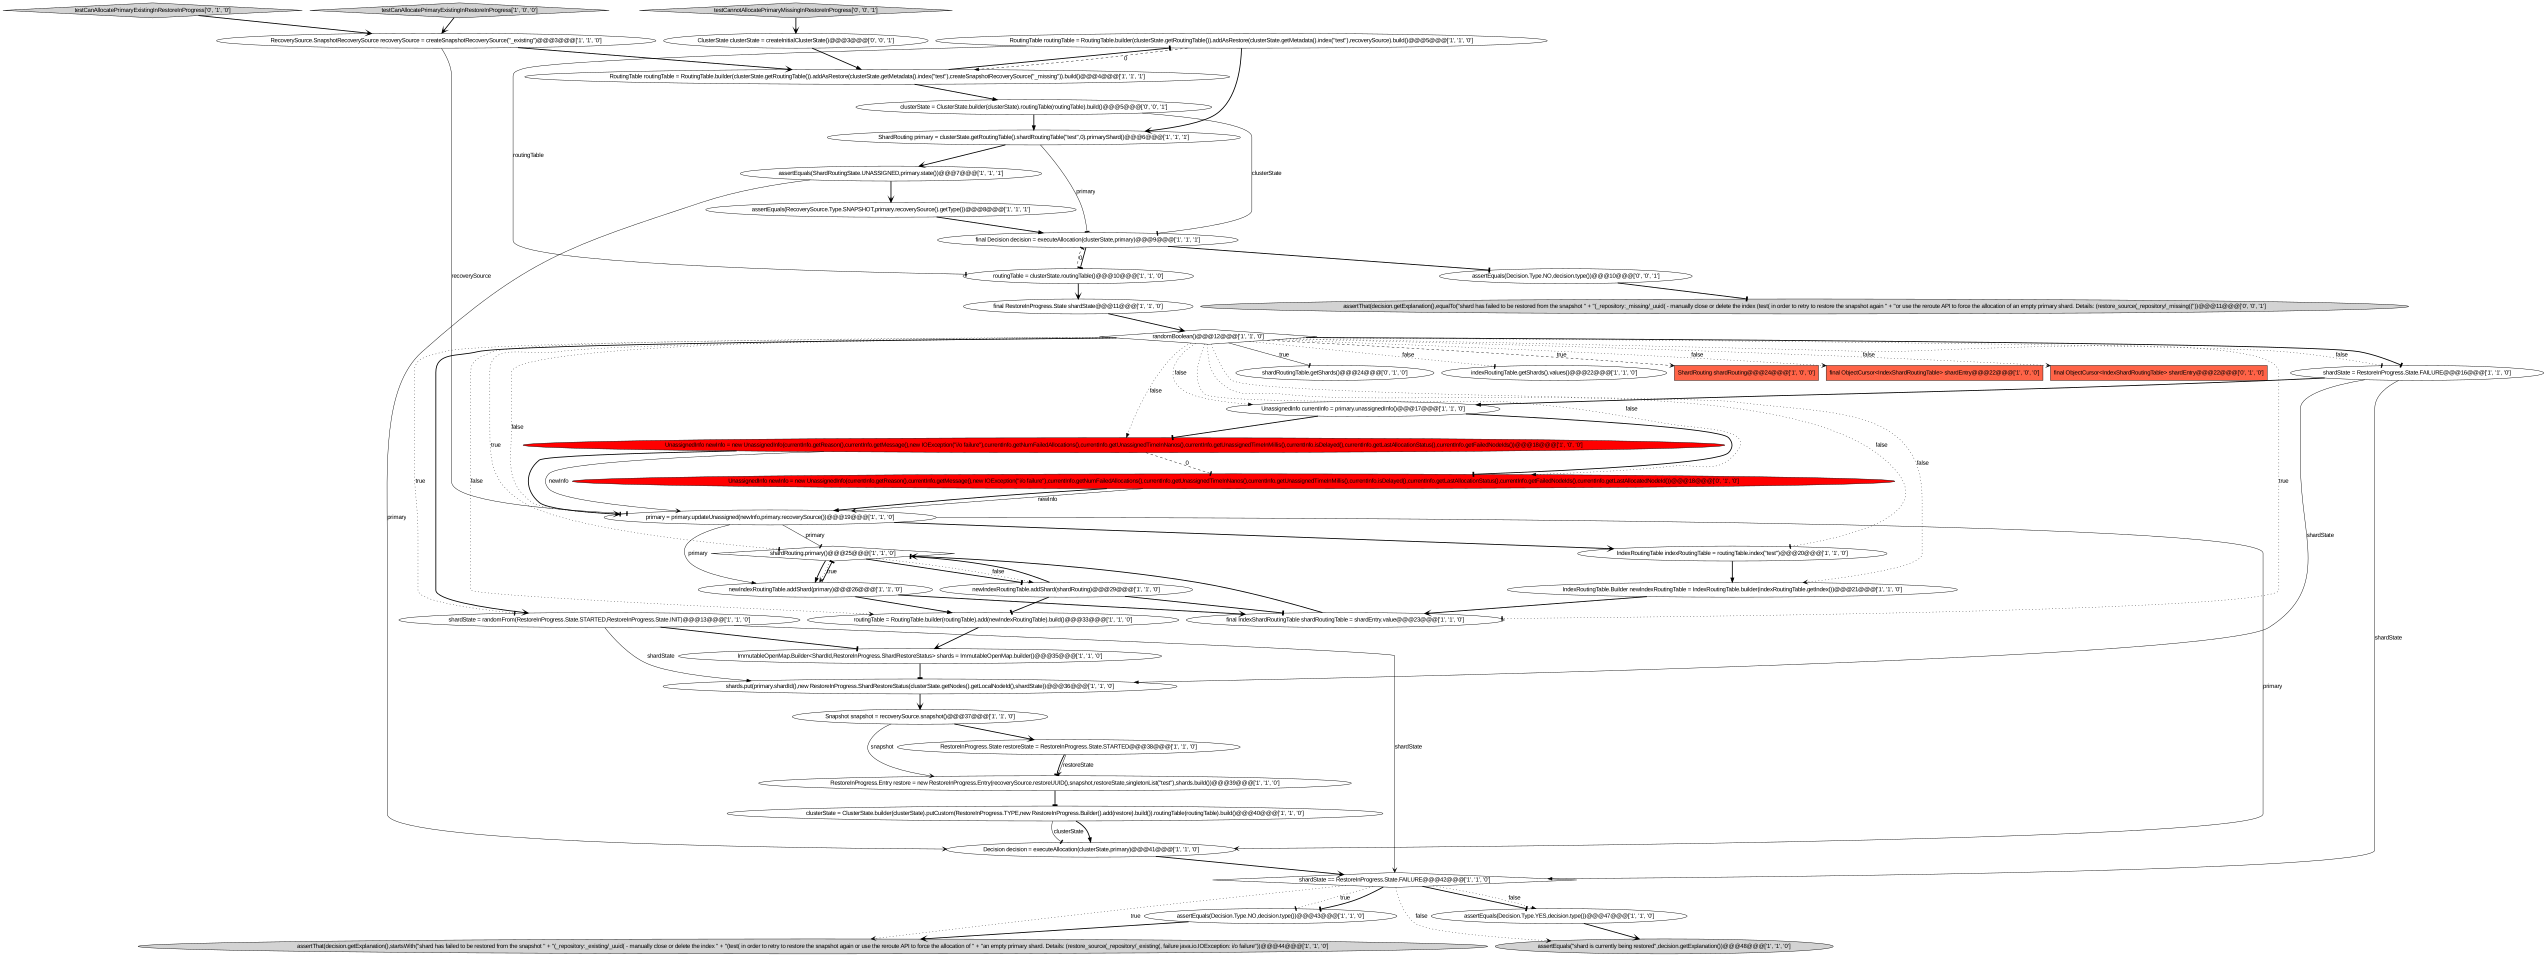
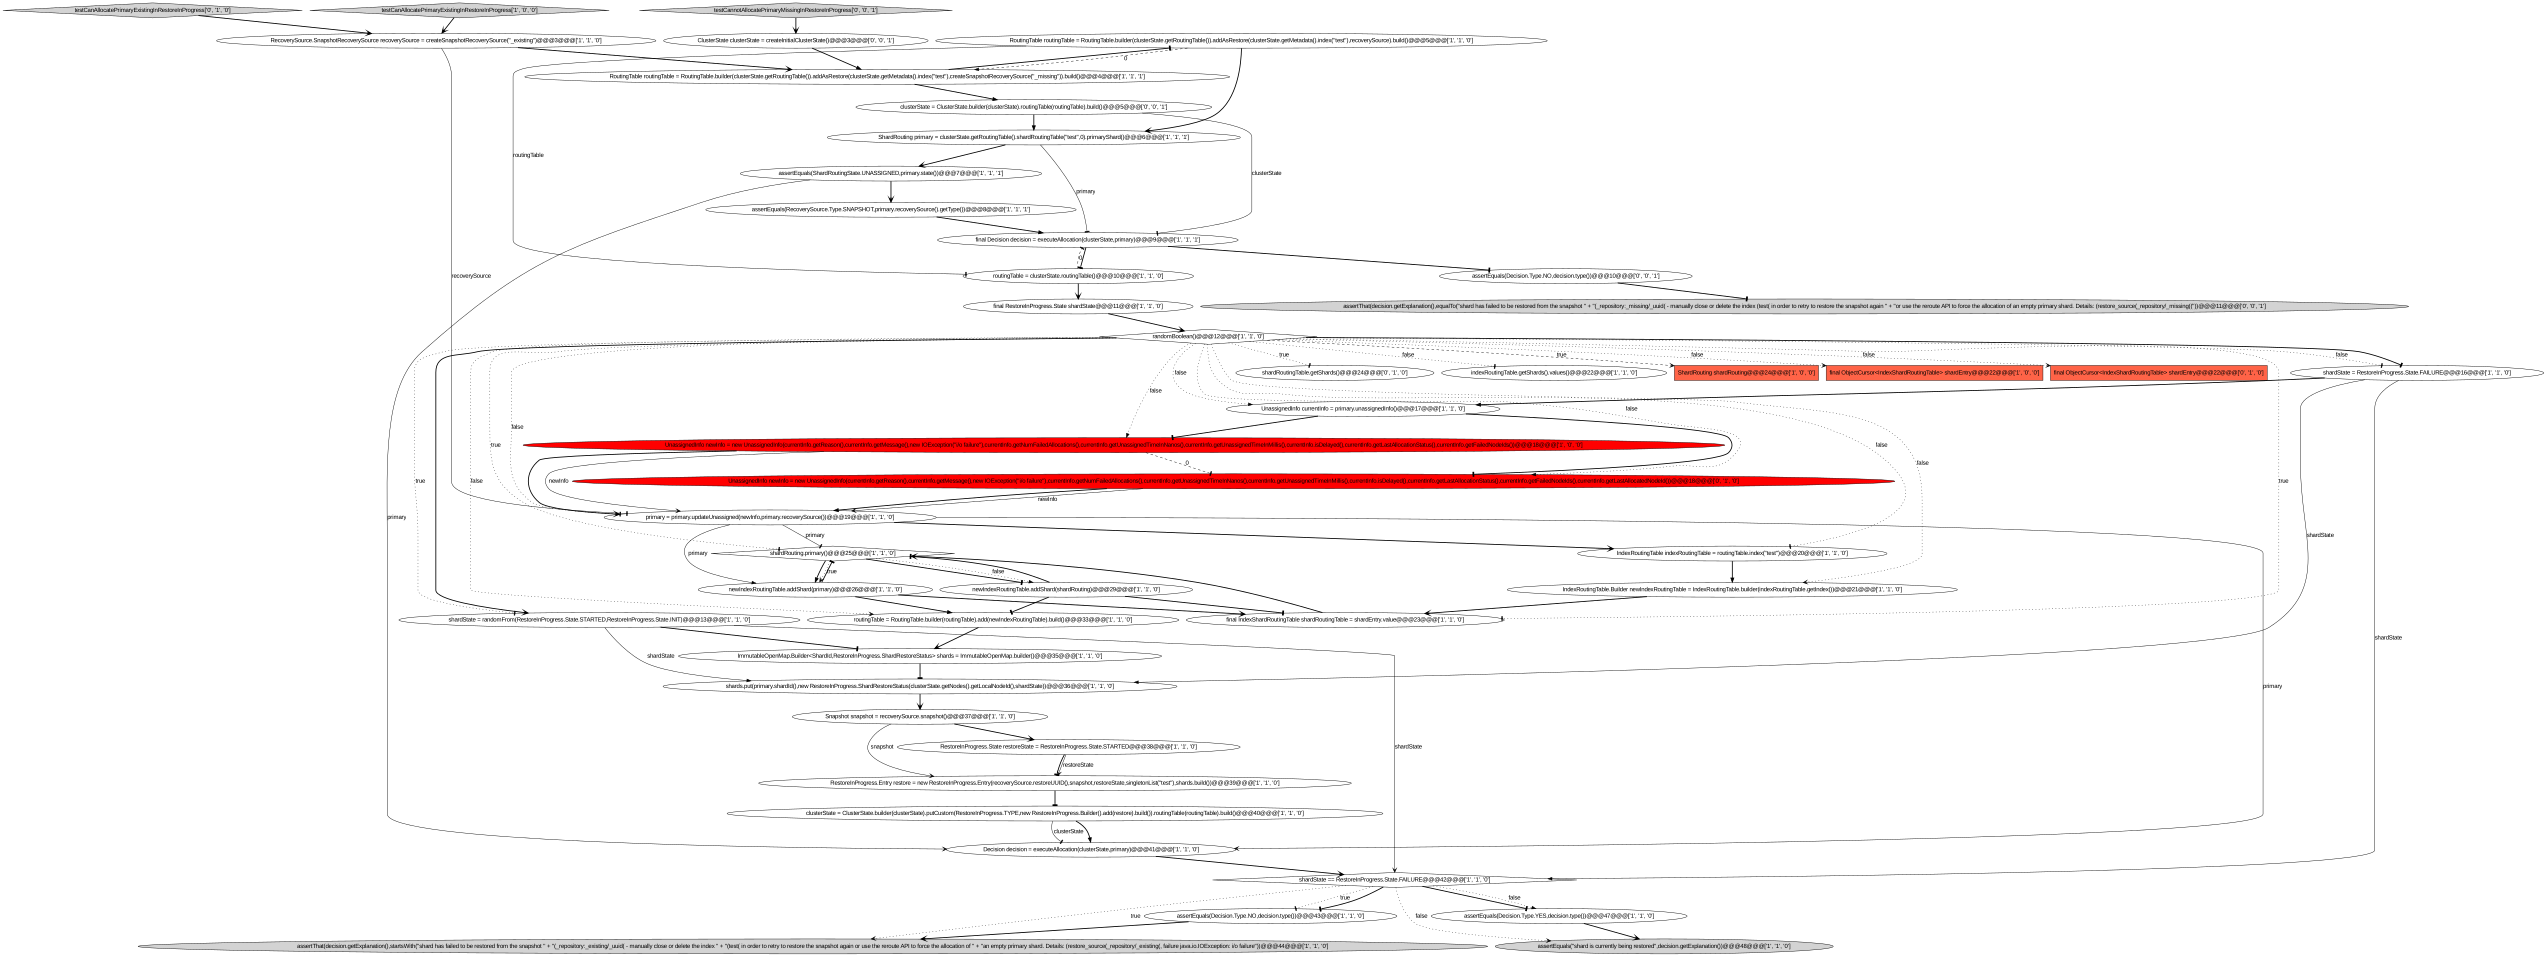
(1268, 354) -> (1268, 354)
